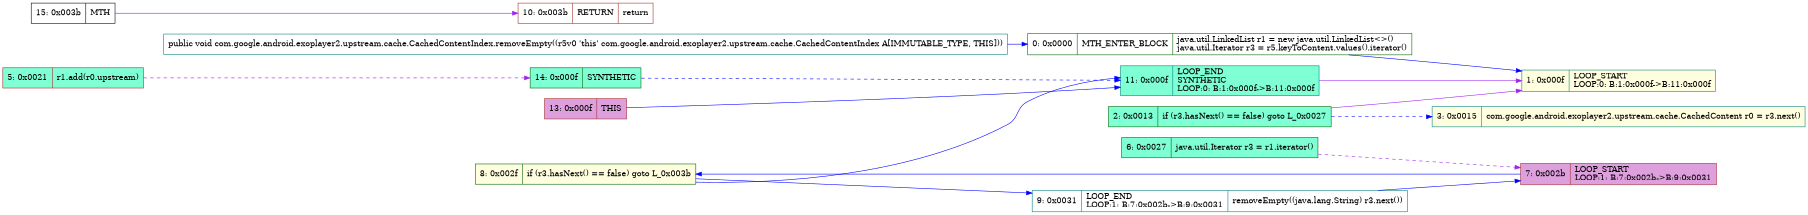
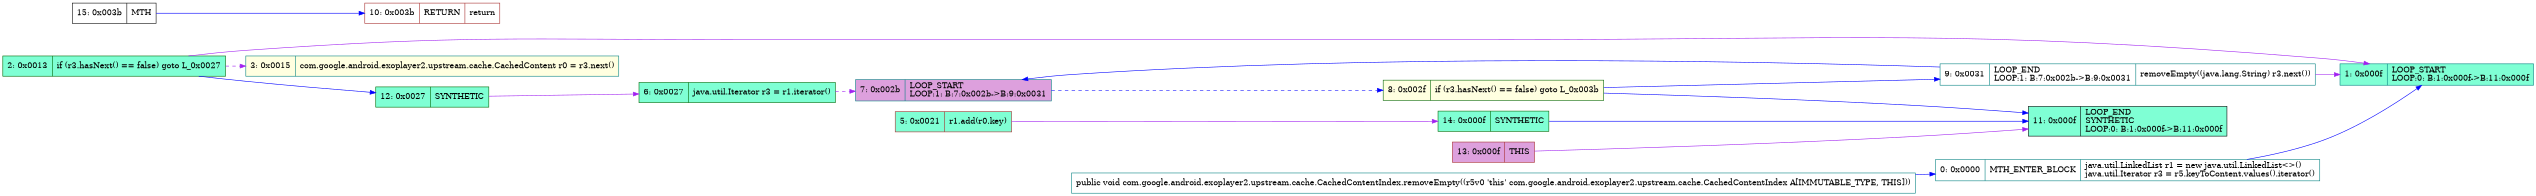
(314, 13) -> (258, 13)
(1220, 44) -> (2128, 170)
(98, 78) -> (978, 122)
(334, 78) -> (1222, 122)
(878, 79) -> (1786, 121)
(1220, 81) -> (2128, 121)
(1418, 81) -> (2325, 75)
(1619, 81) -> (2437, 75)
none -> (432, 97)
(871, 100) -> (1779, 143)
(1379, 117) -> (233, 66)
(1111, 174) -> (1214, 90)
(1619, 174) -> (953, 90)
